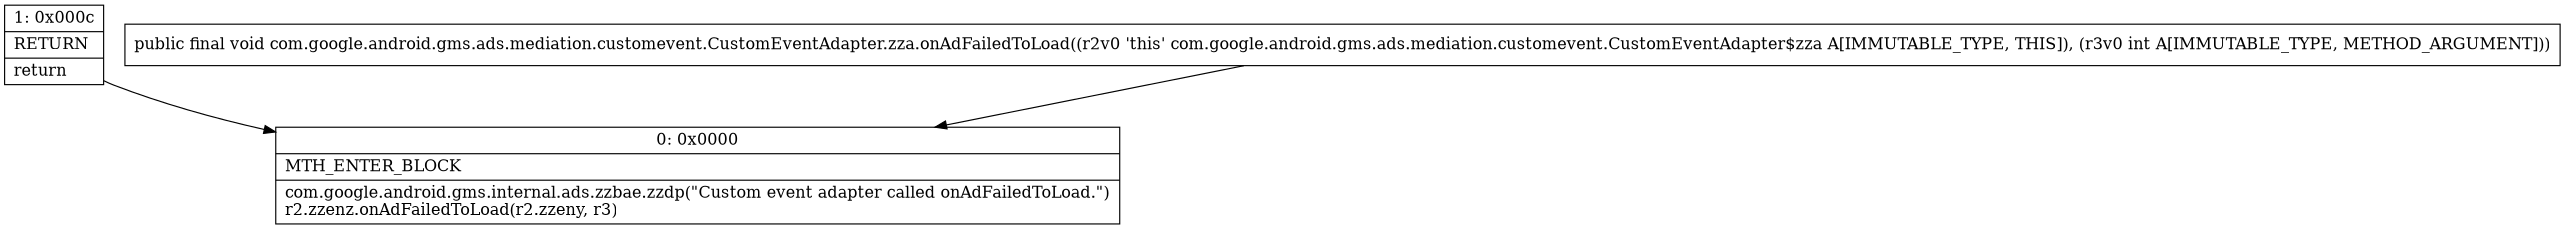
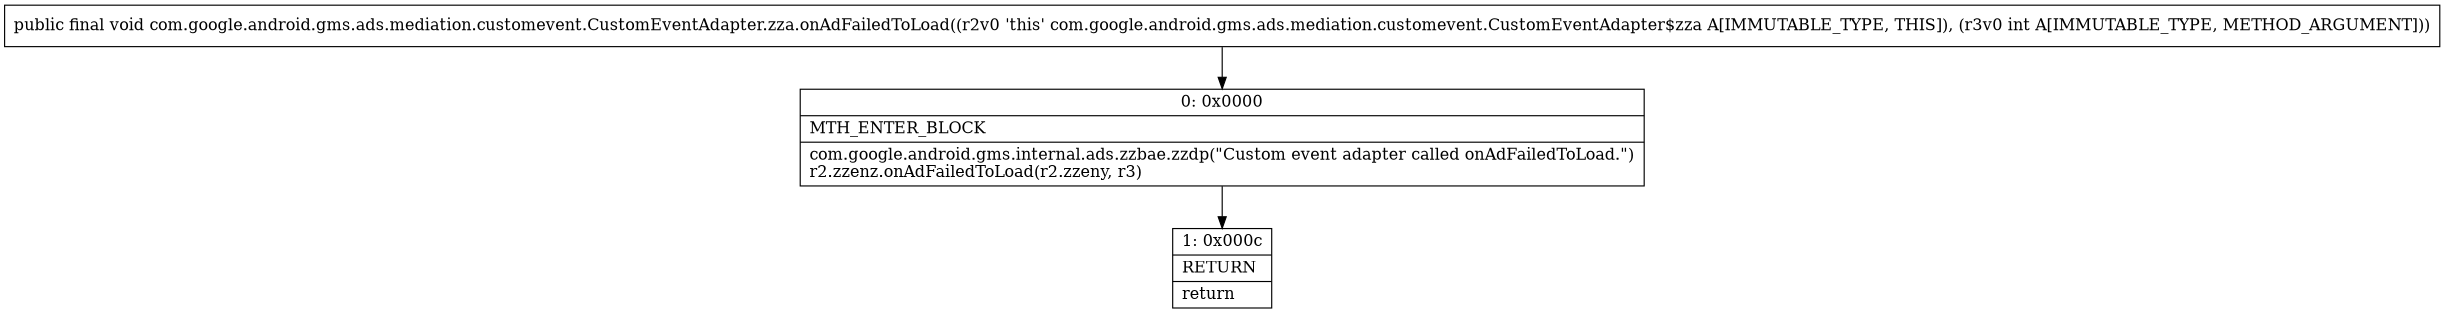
(183, 108) -> (1222, 201)
